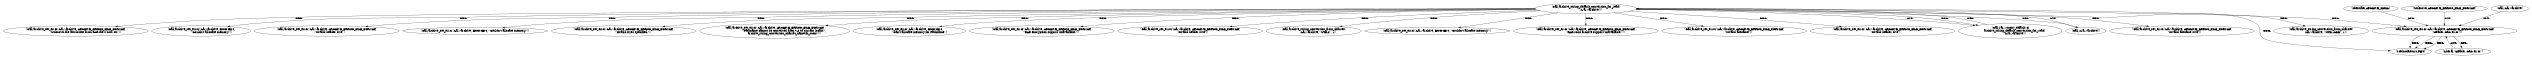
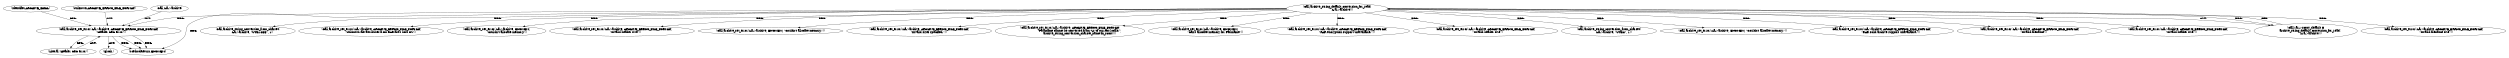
(2086, 31) -> none
none -> (109, 52)
(2411, 52) -> (148, 52)
